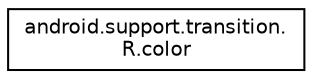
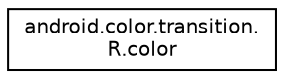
(156, 40) -> (142, 40)
